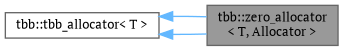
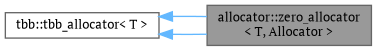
(273, 25) -> (289, 25)
